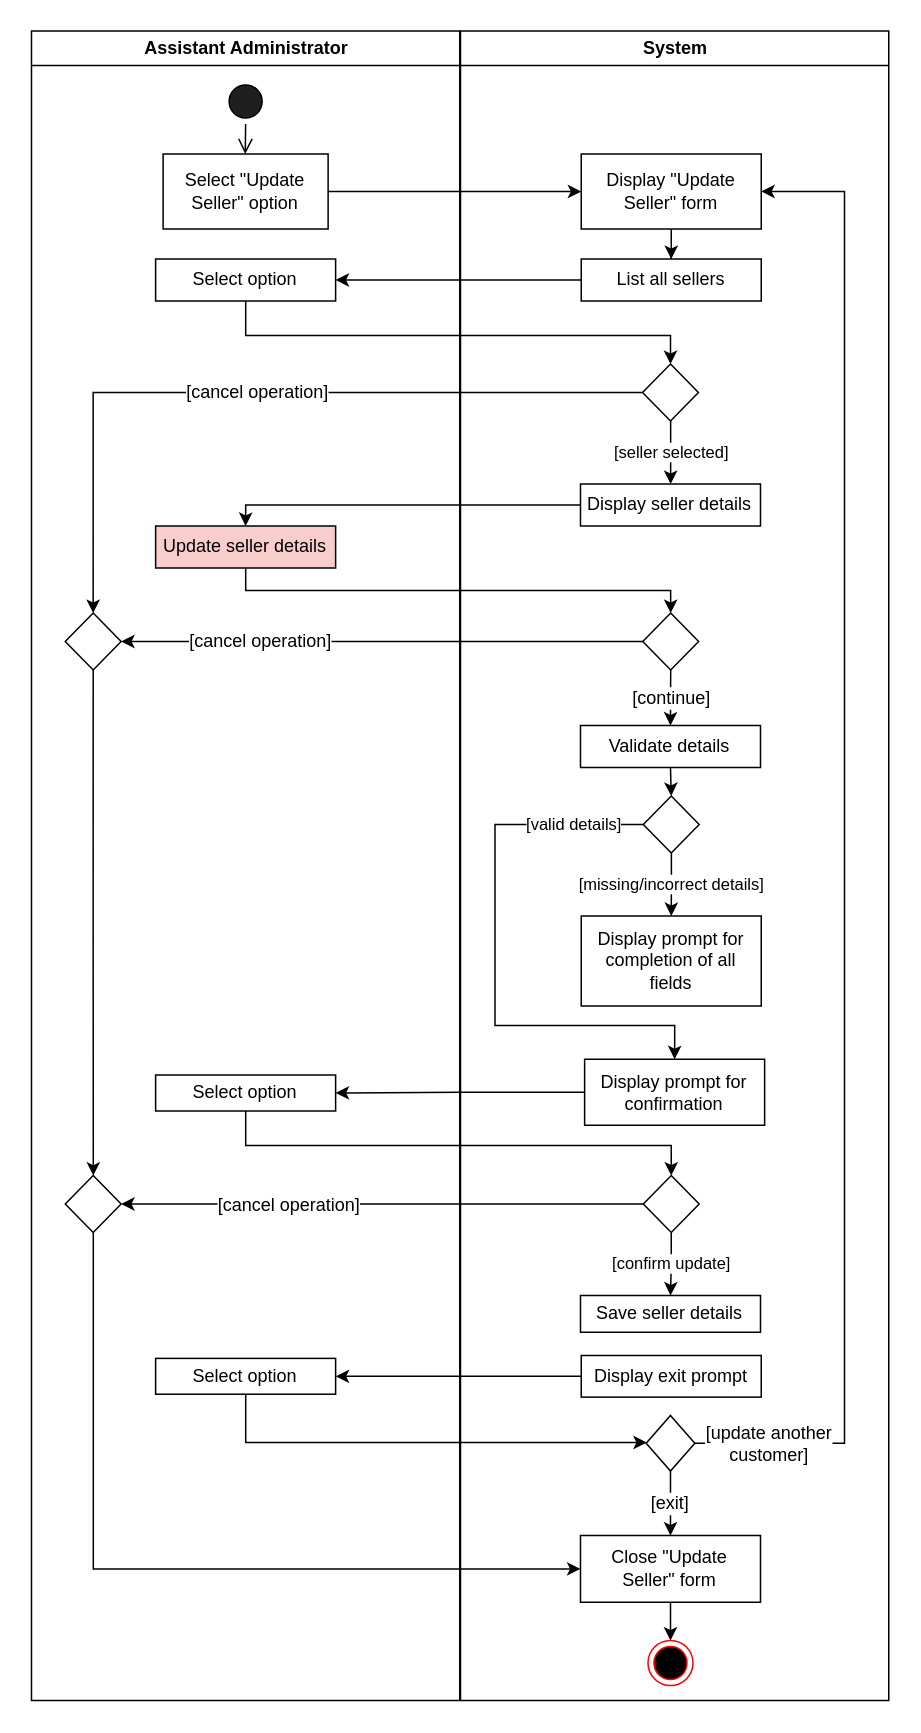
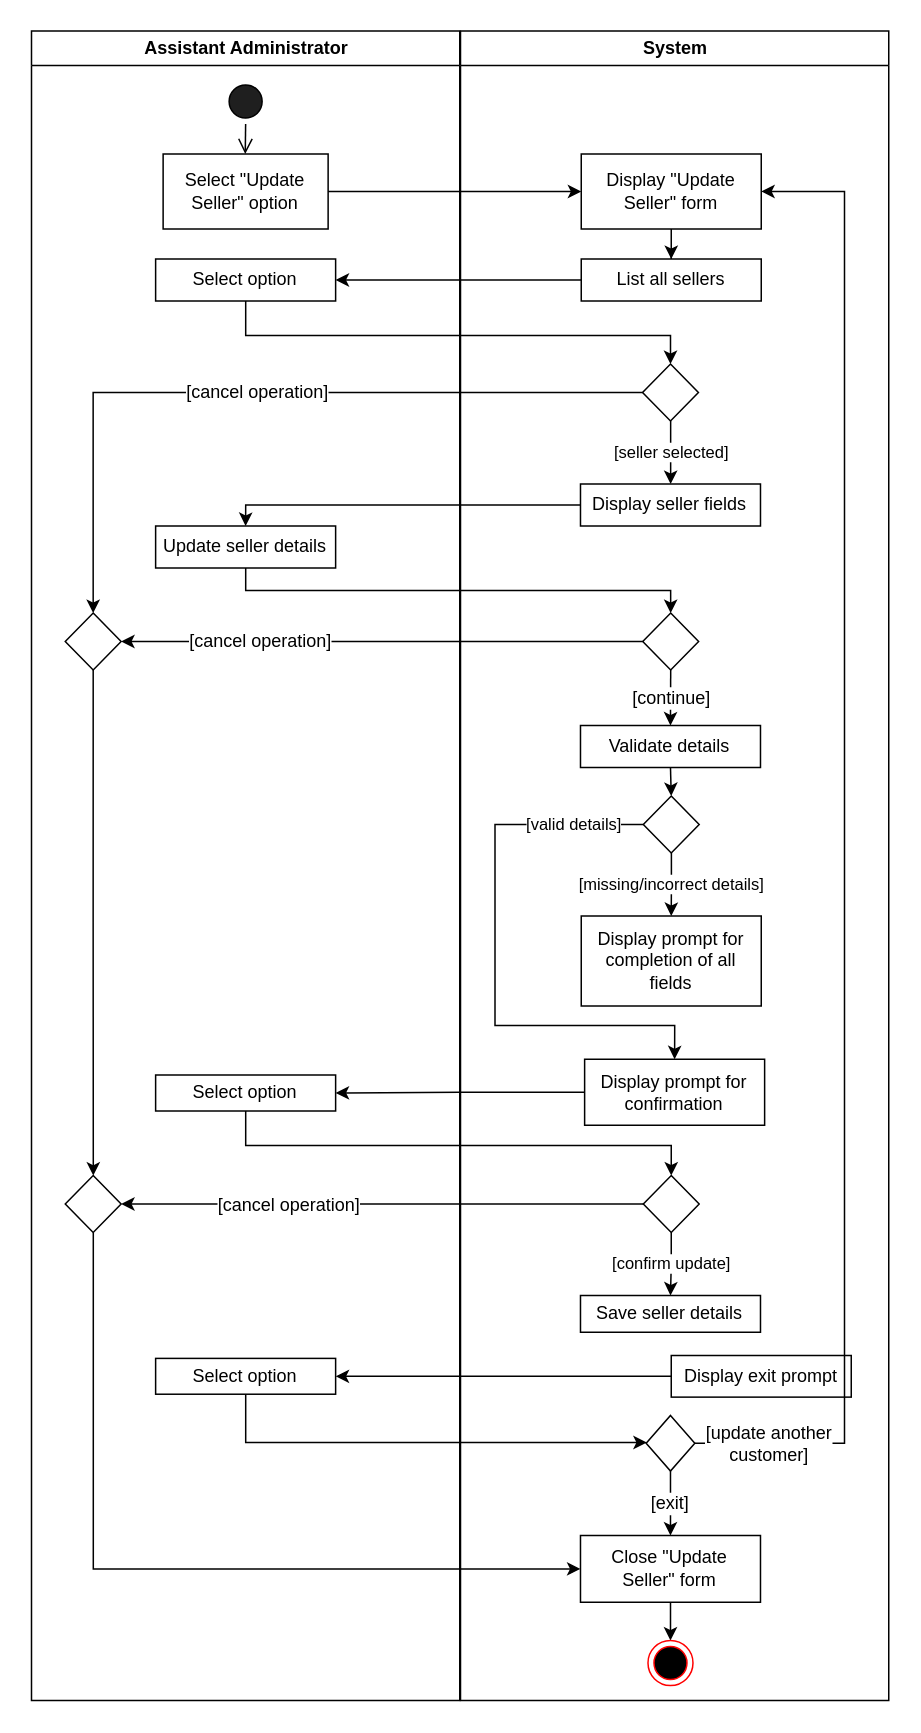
(670, 505) -> (670, 505)
(246, 547) -> (246, 547)
(671, 1376) -> (761, 1376)
